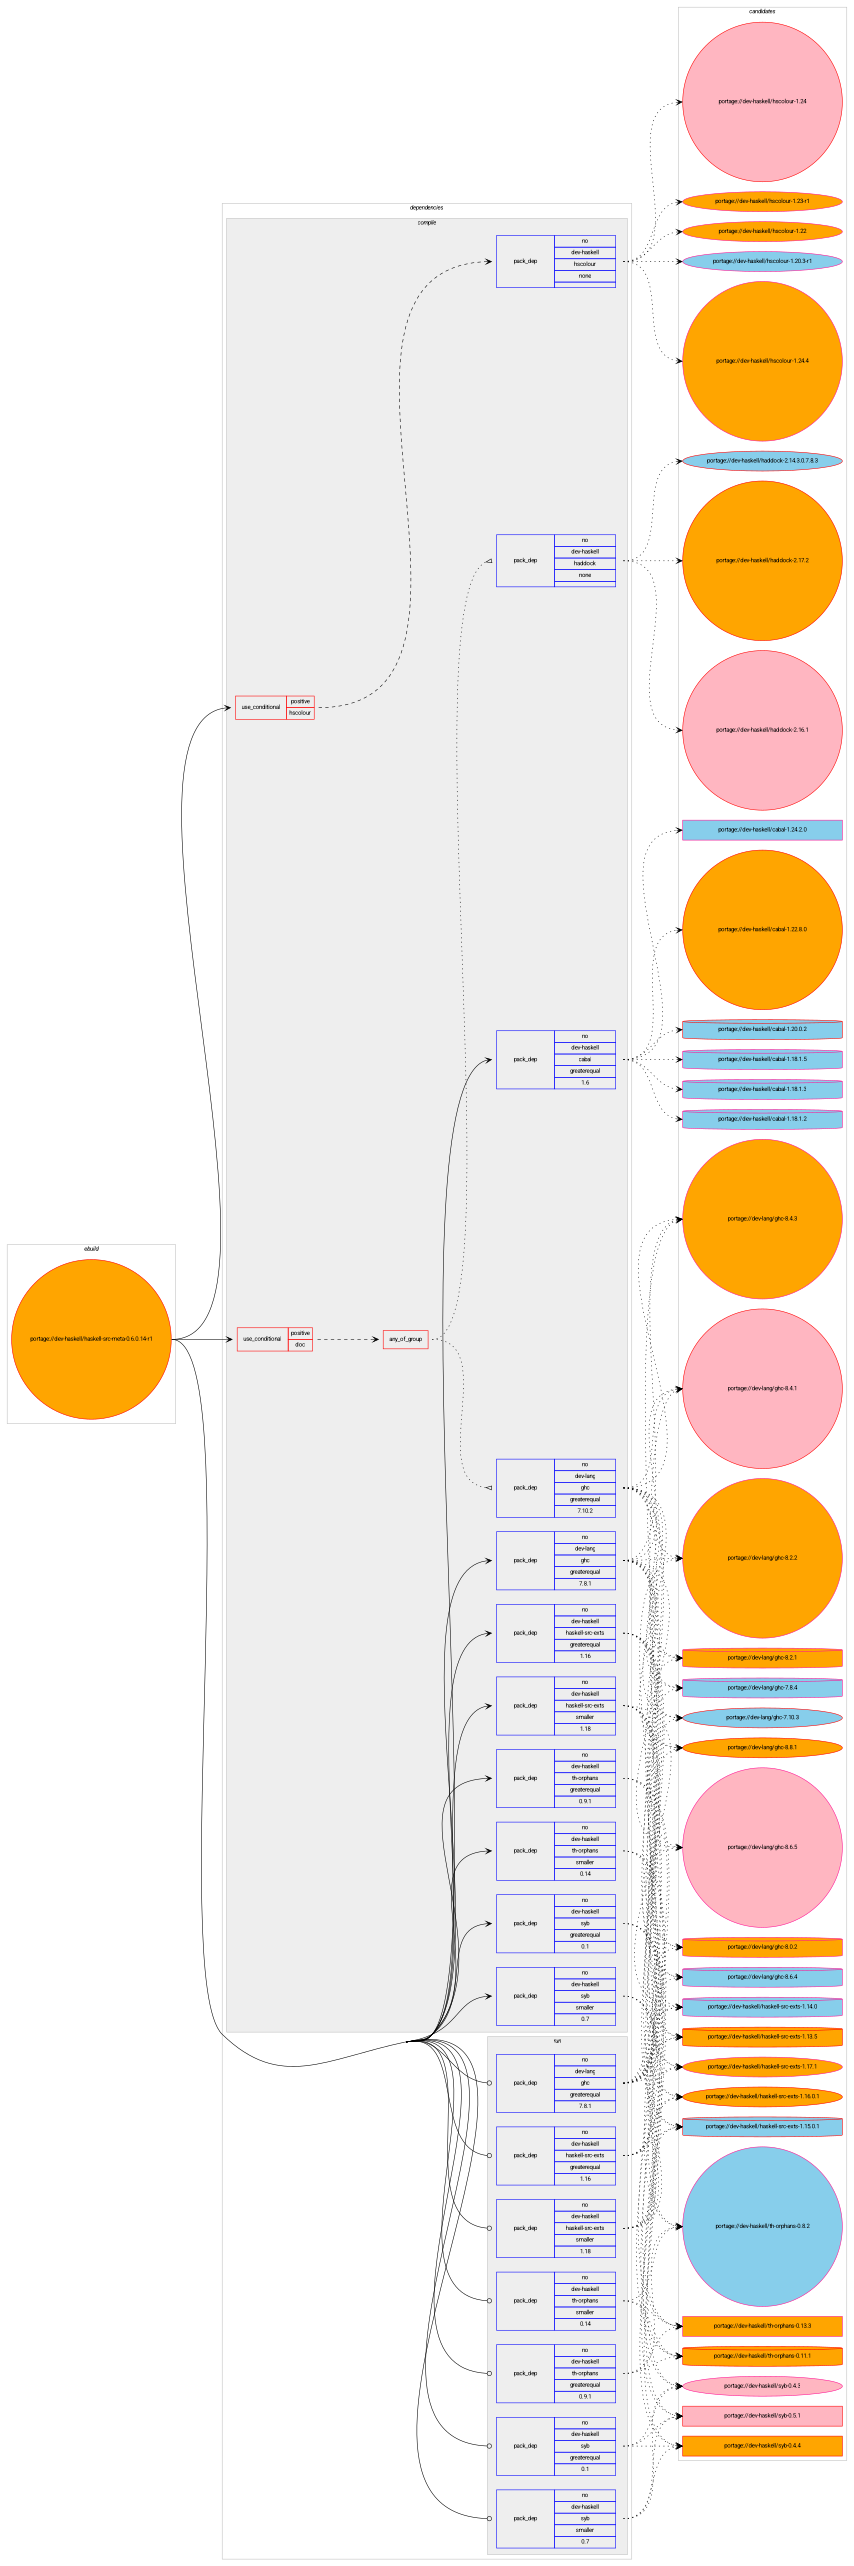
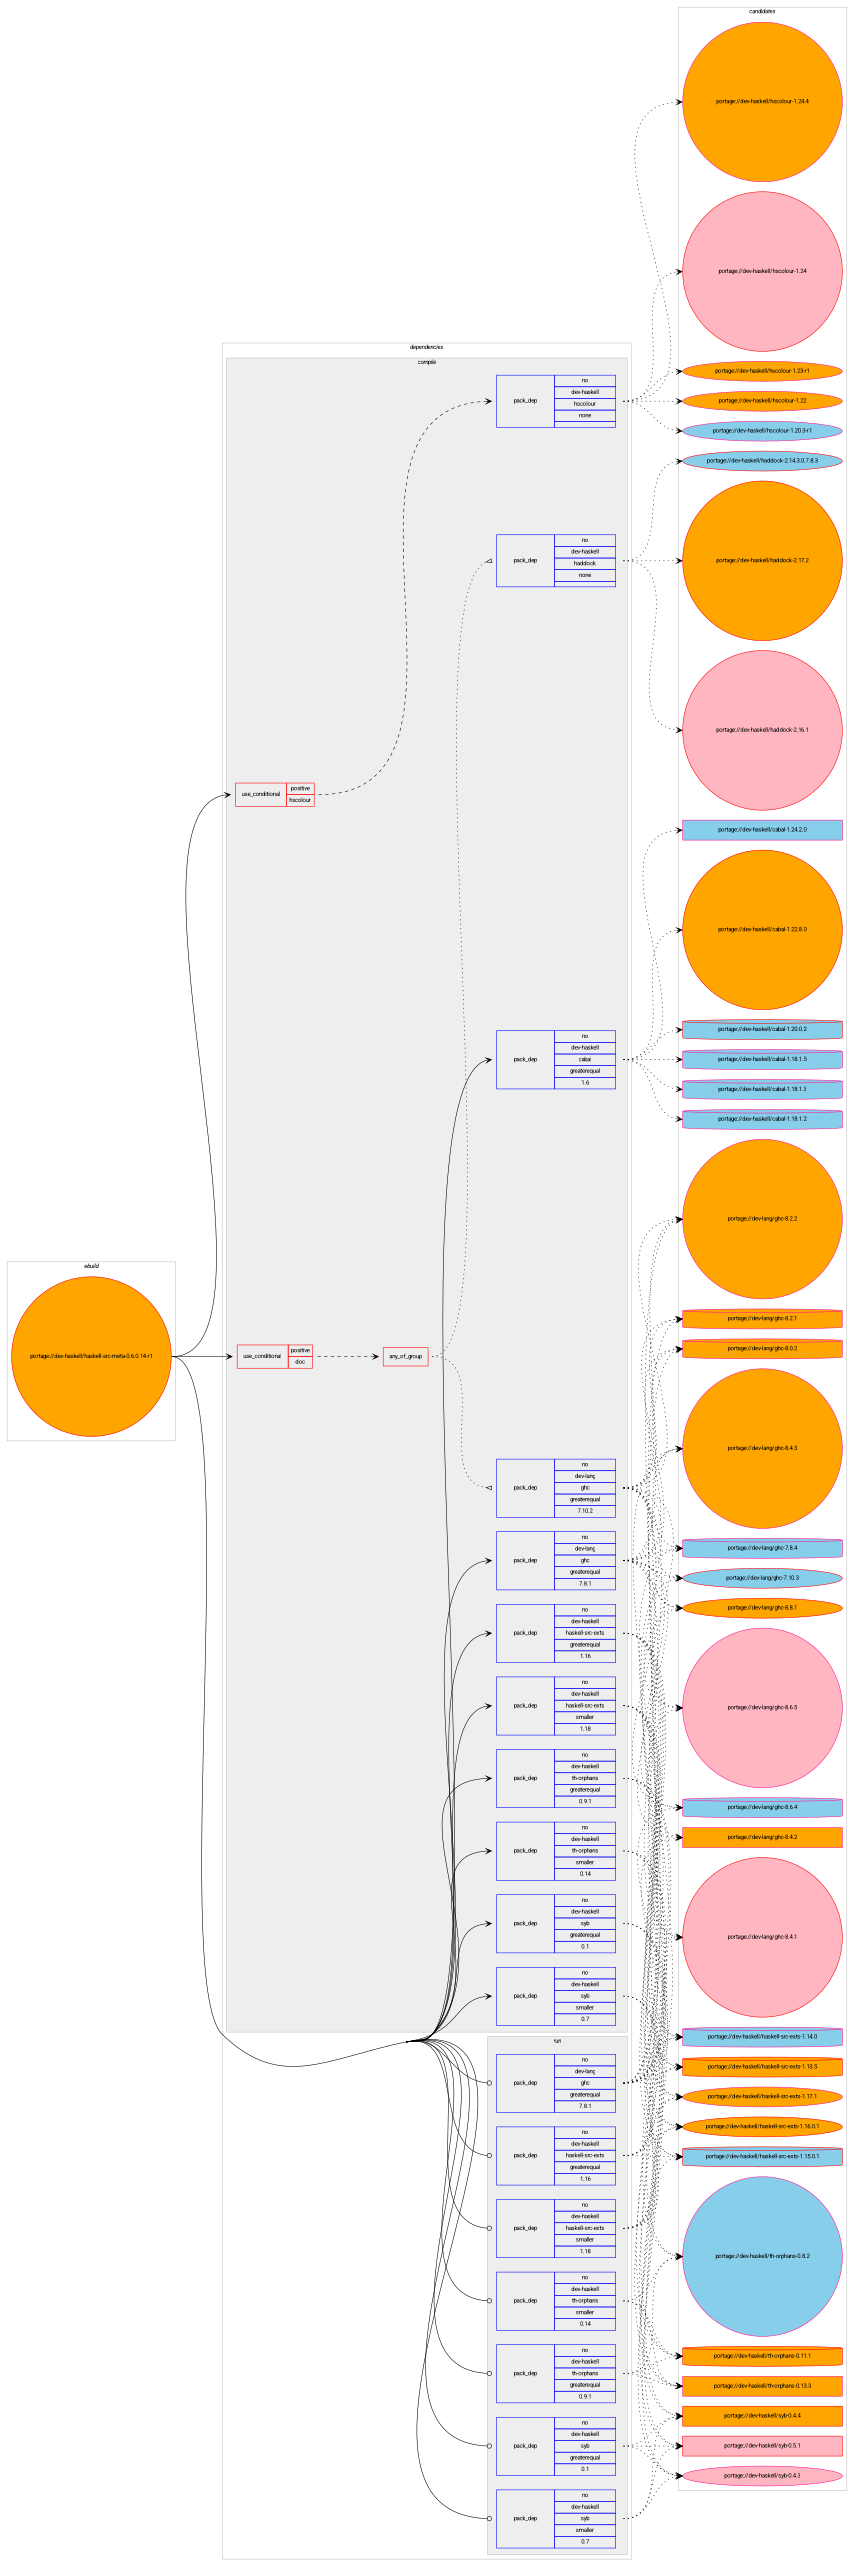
none -> (763, 1838)
